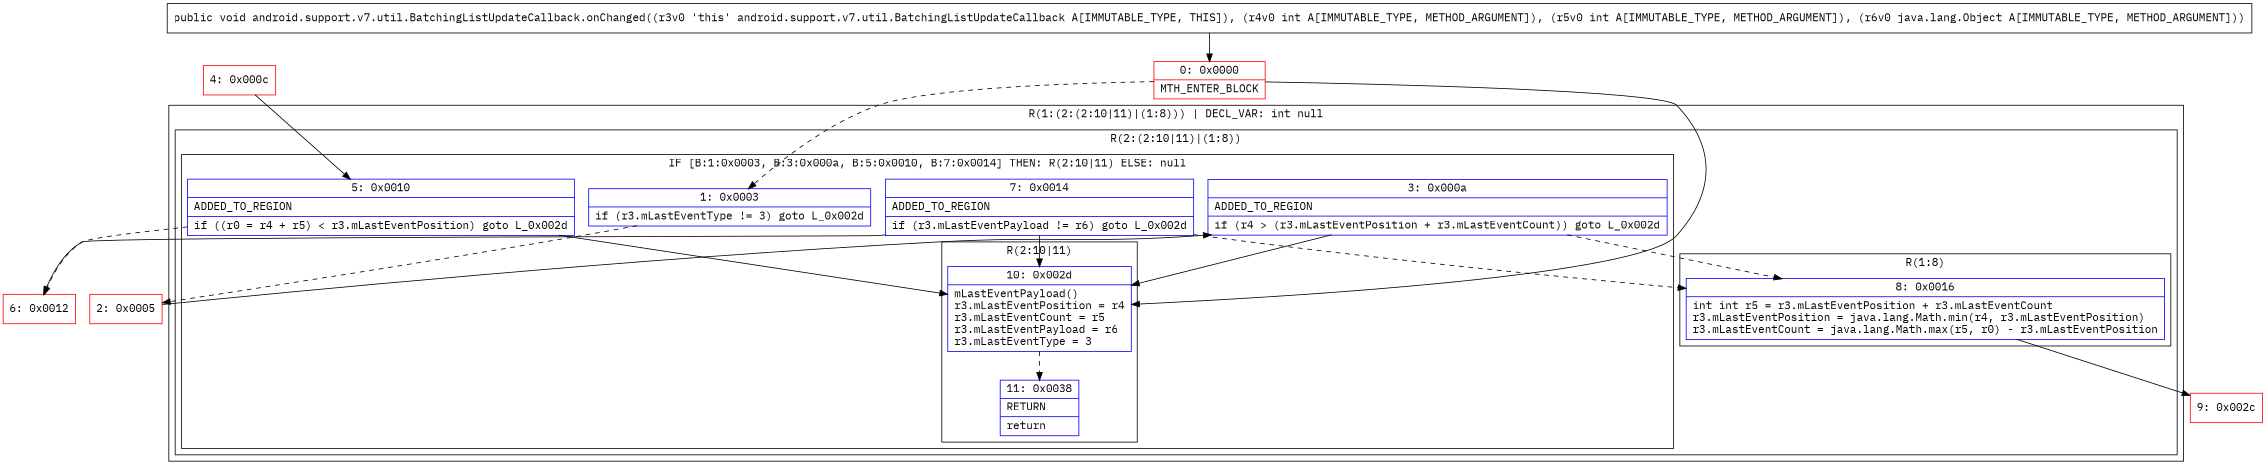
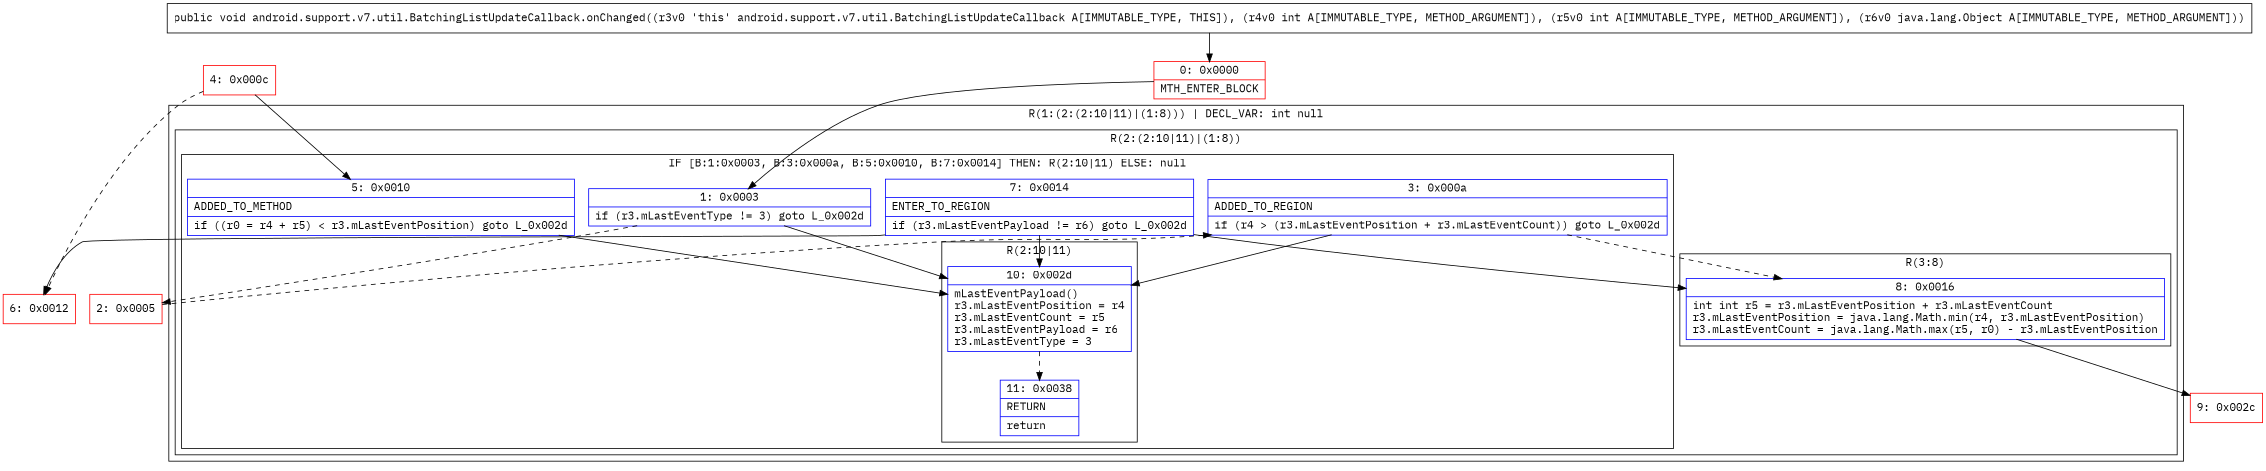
(942, 93) -> (942, 93)
(243, 207) -> (243, 207)
(941, 207) -> (941, 207)
(1681, 230) -> (866, 252)
(118, 235) -> (112, 177)
(656, 261) -> (656, 261)
(1925, 263) -> (1925, 263)
(1436, 264) -> (1436, 264)
